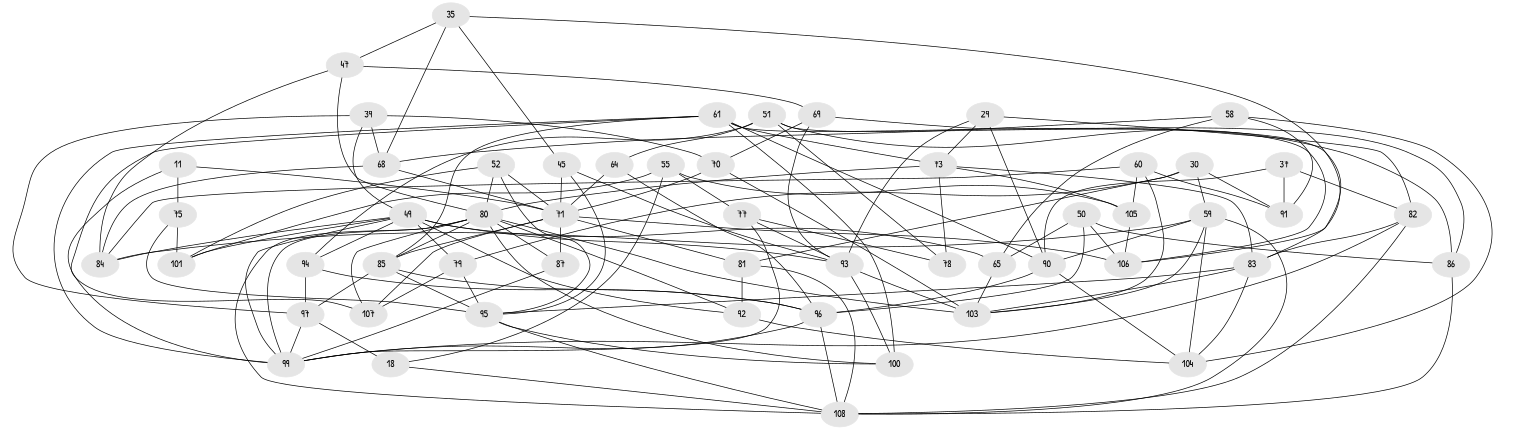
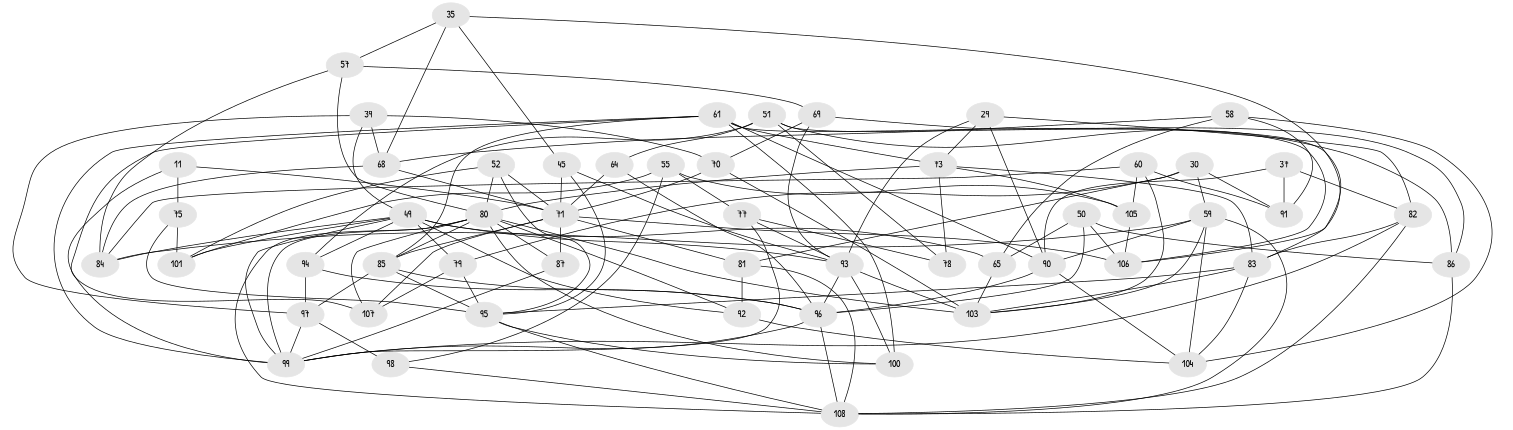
(345, 65) -> (345, 65)
none -> (834, 286)
(391, 365) -> (391, 365)
